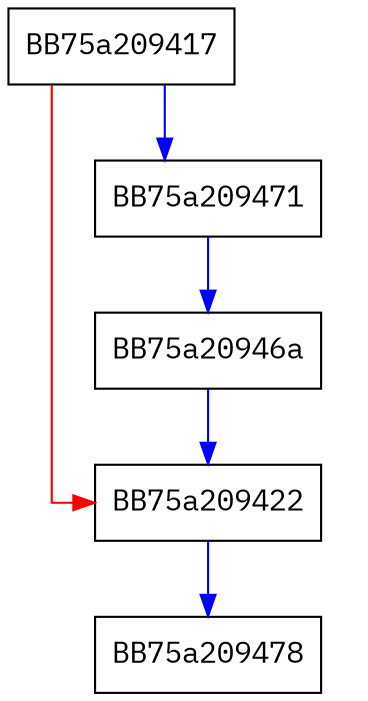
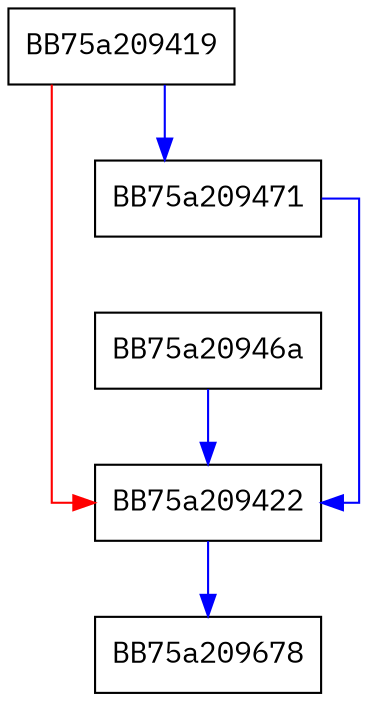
(121, 46) -> (121, 46)
(208, 264) -> (359, 340)
(208, 655) -> (208, 655)
